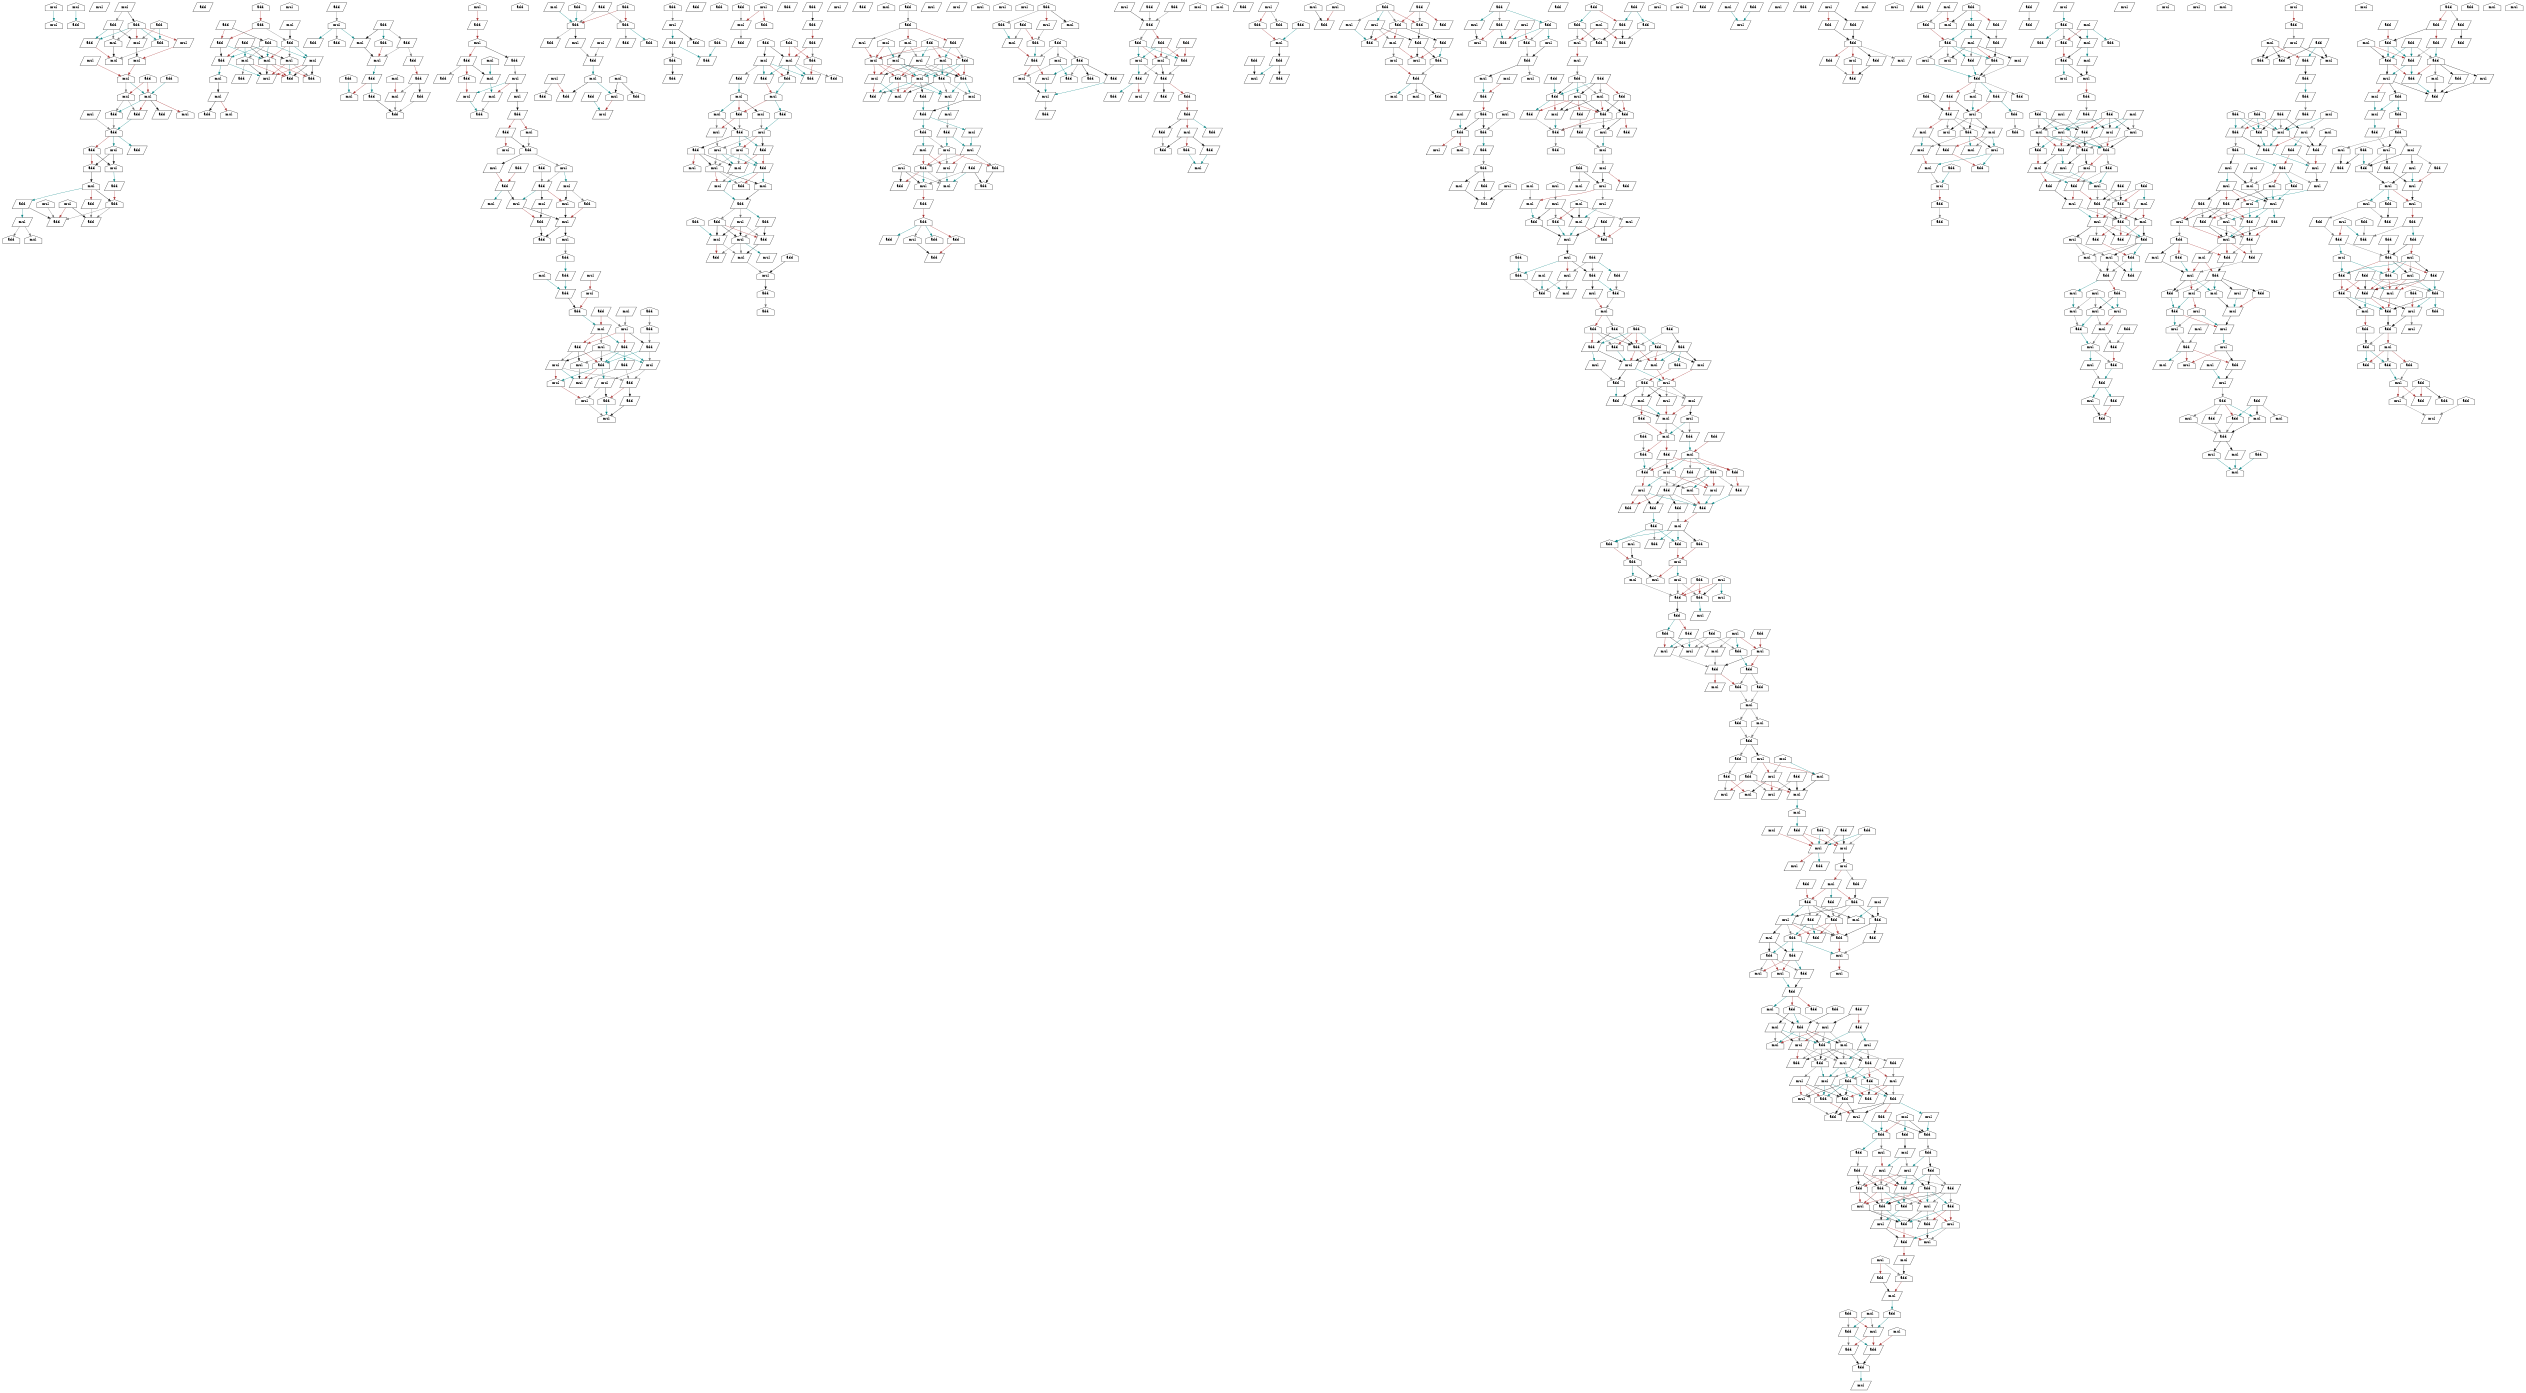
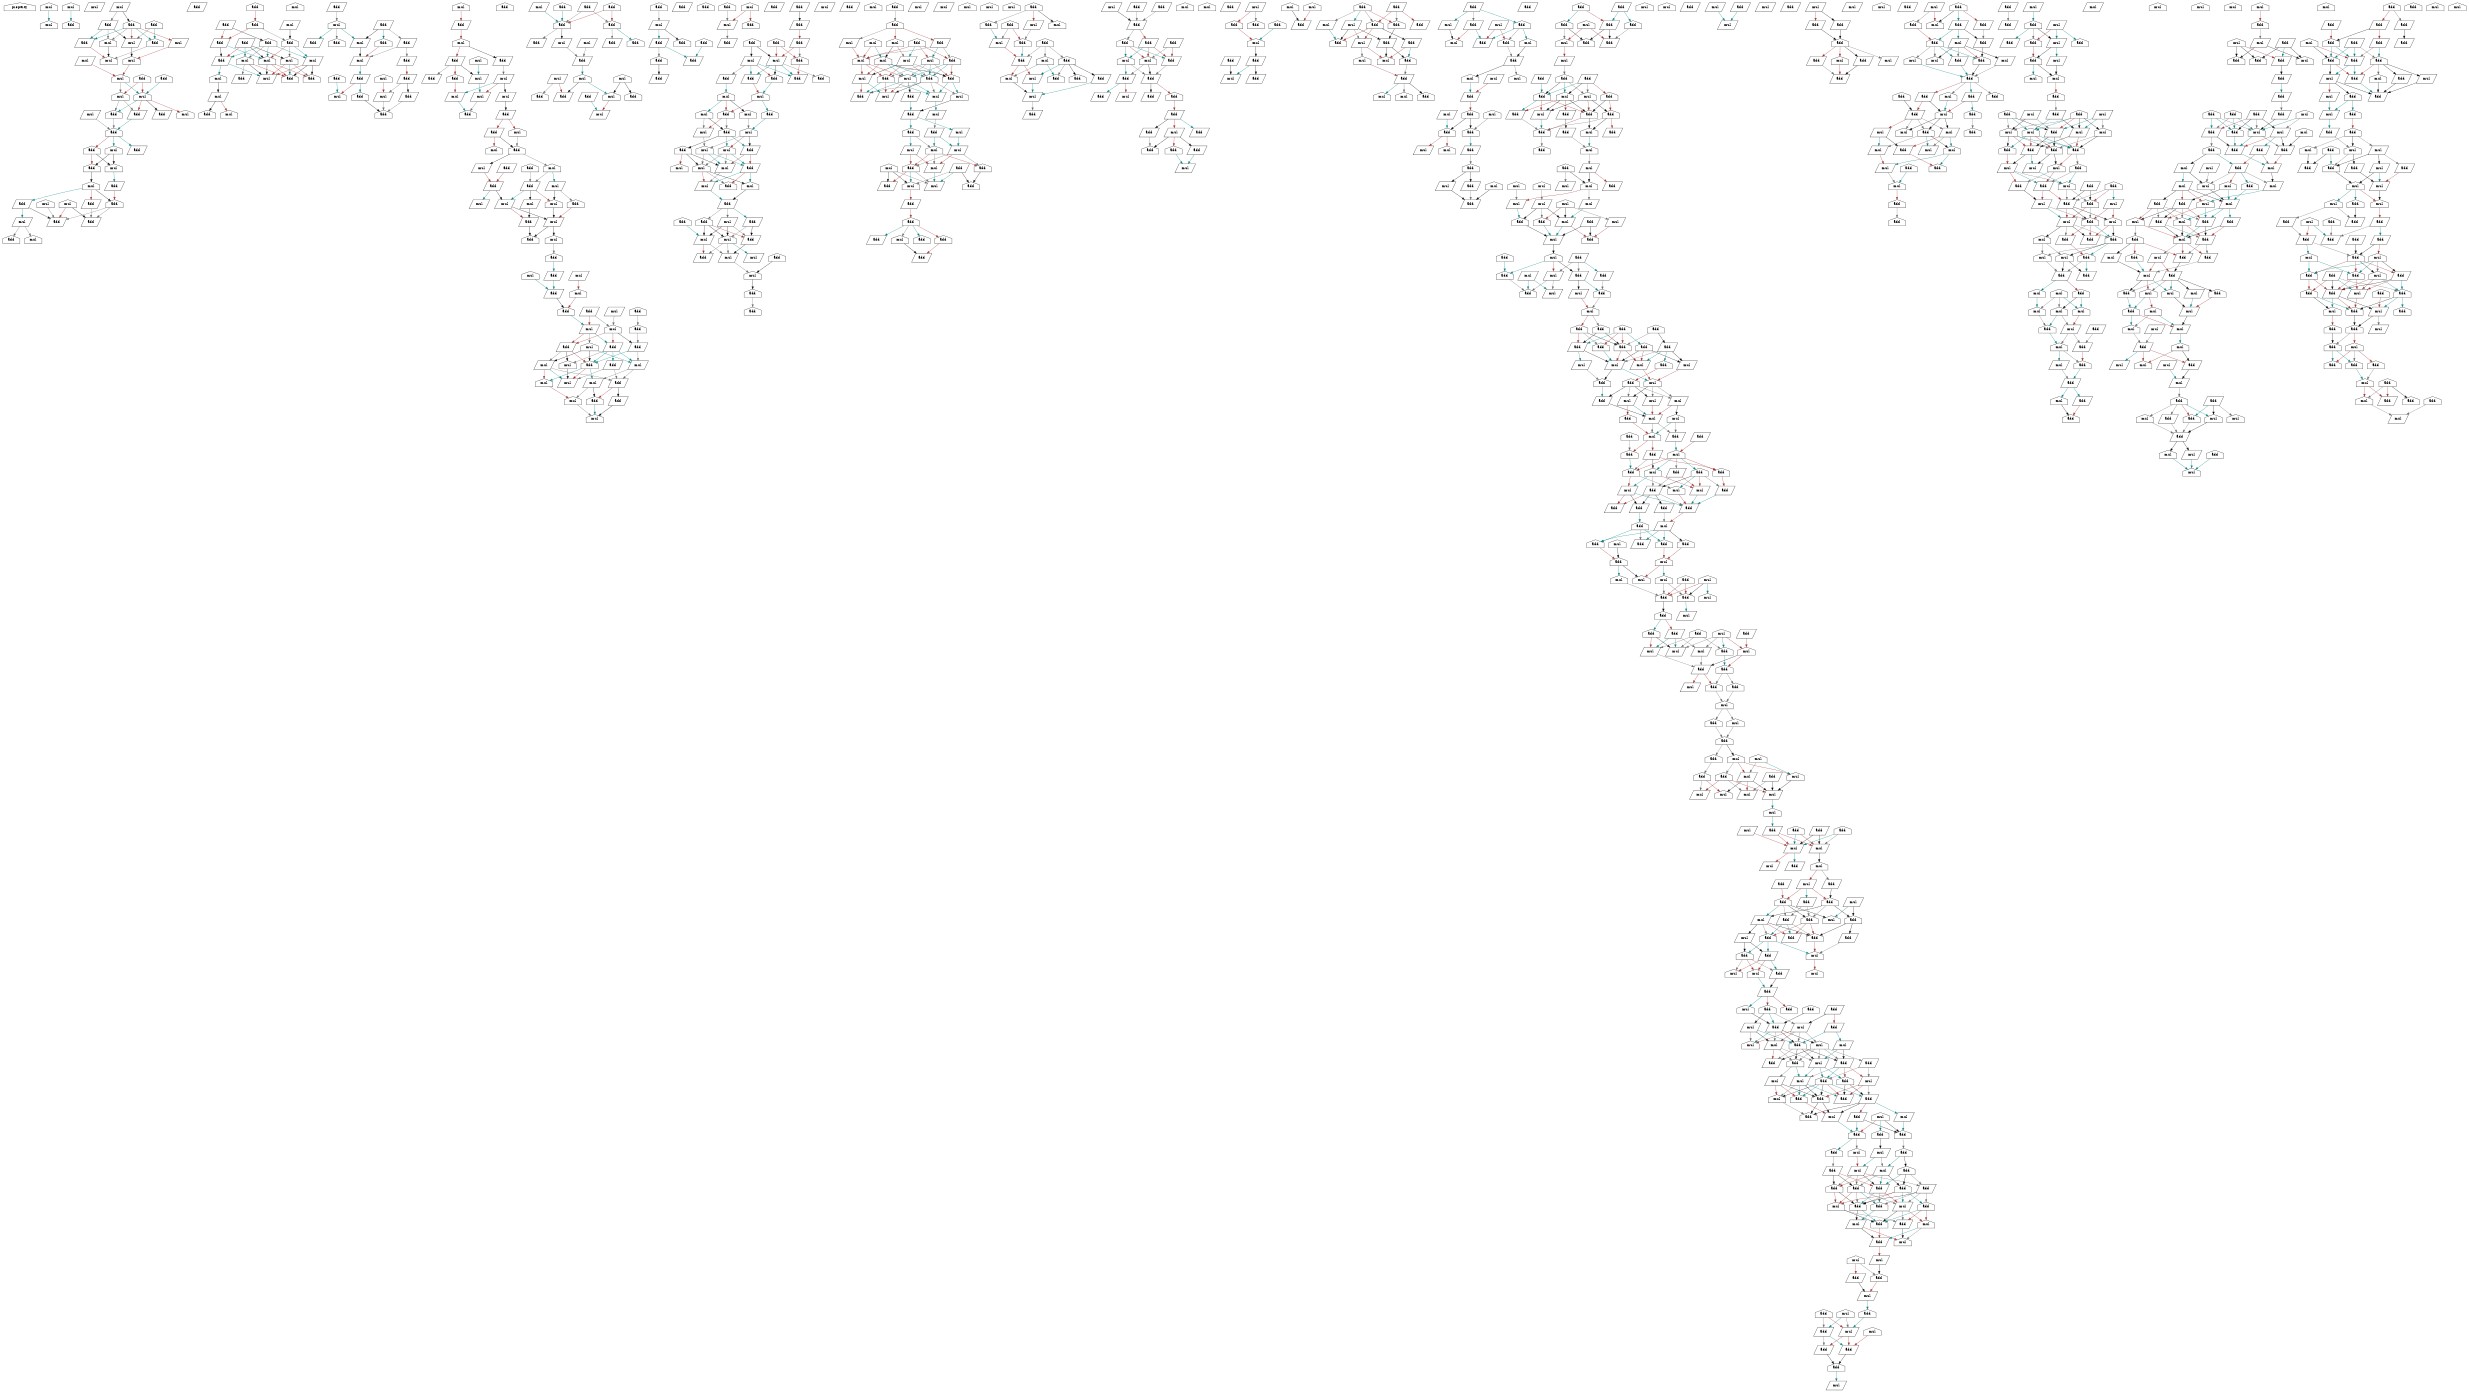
none -> (20, 7)
